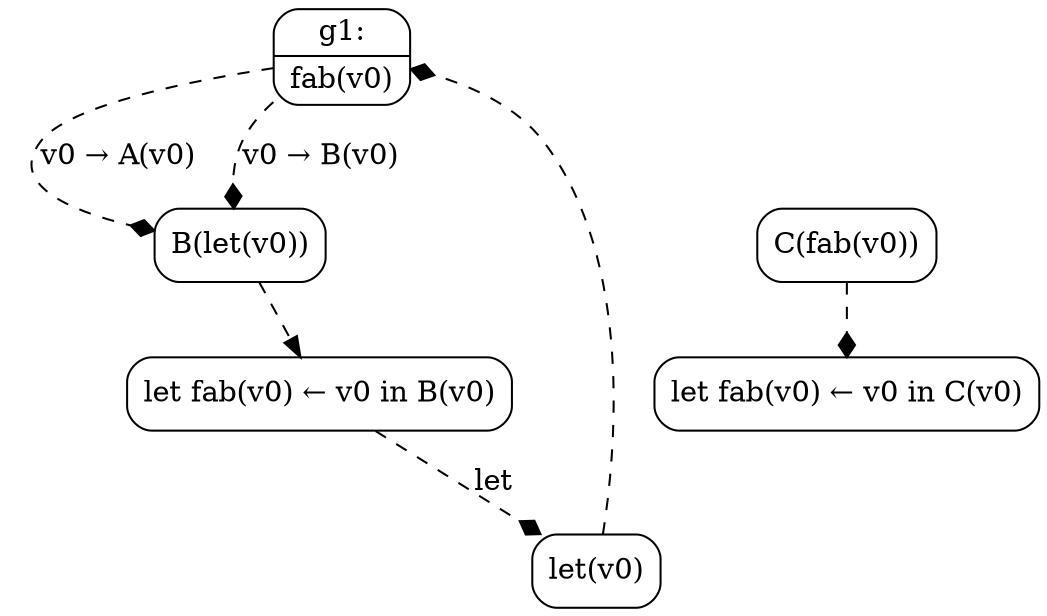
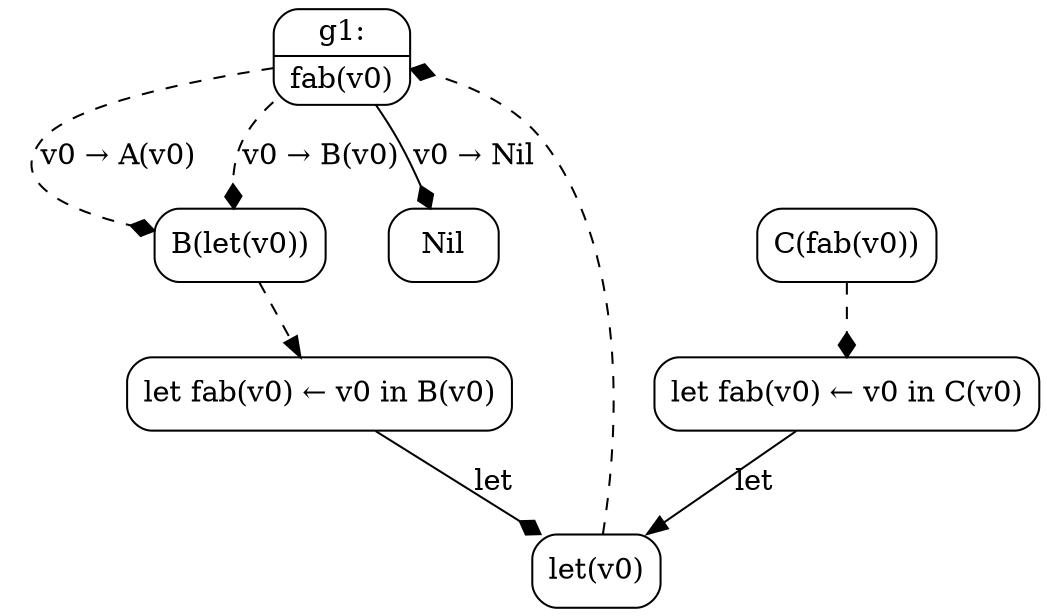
none -> (444, 245)
(448, 476) -> (448, 476)
none -> (730, 477)
